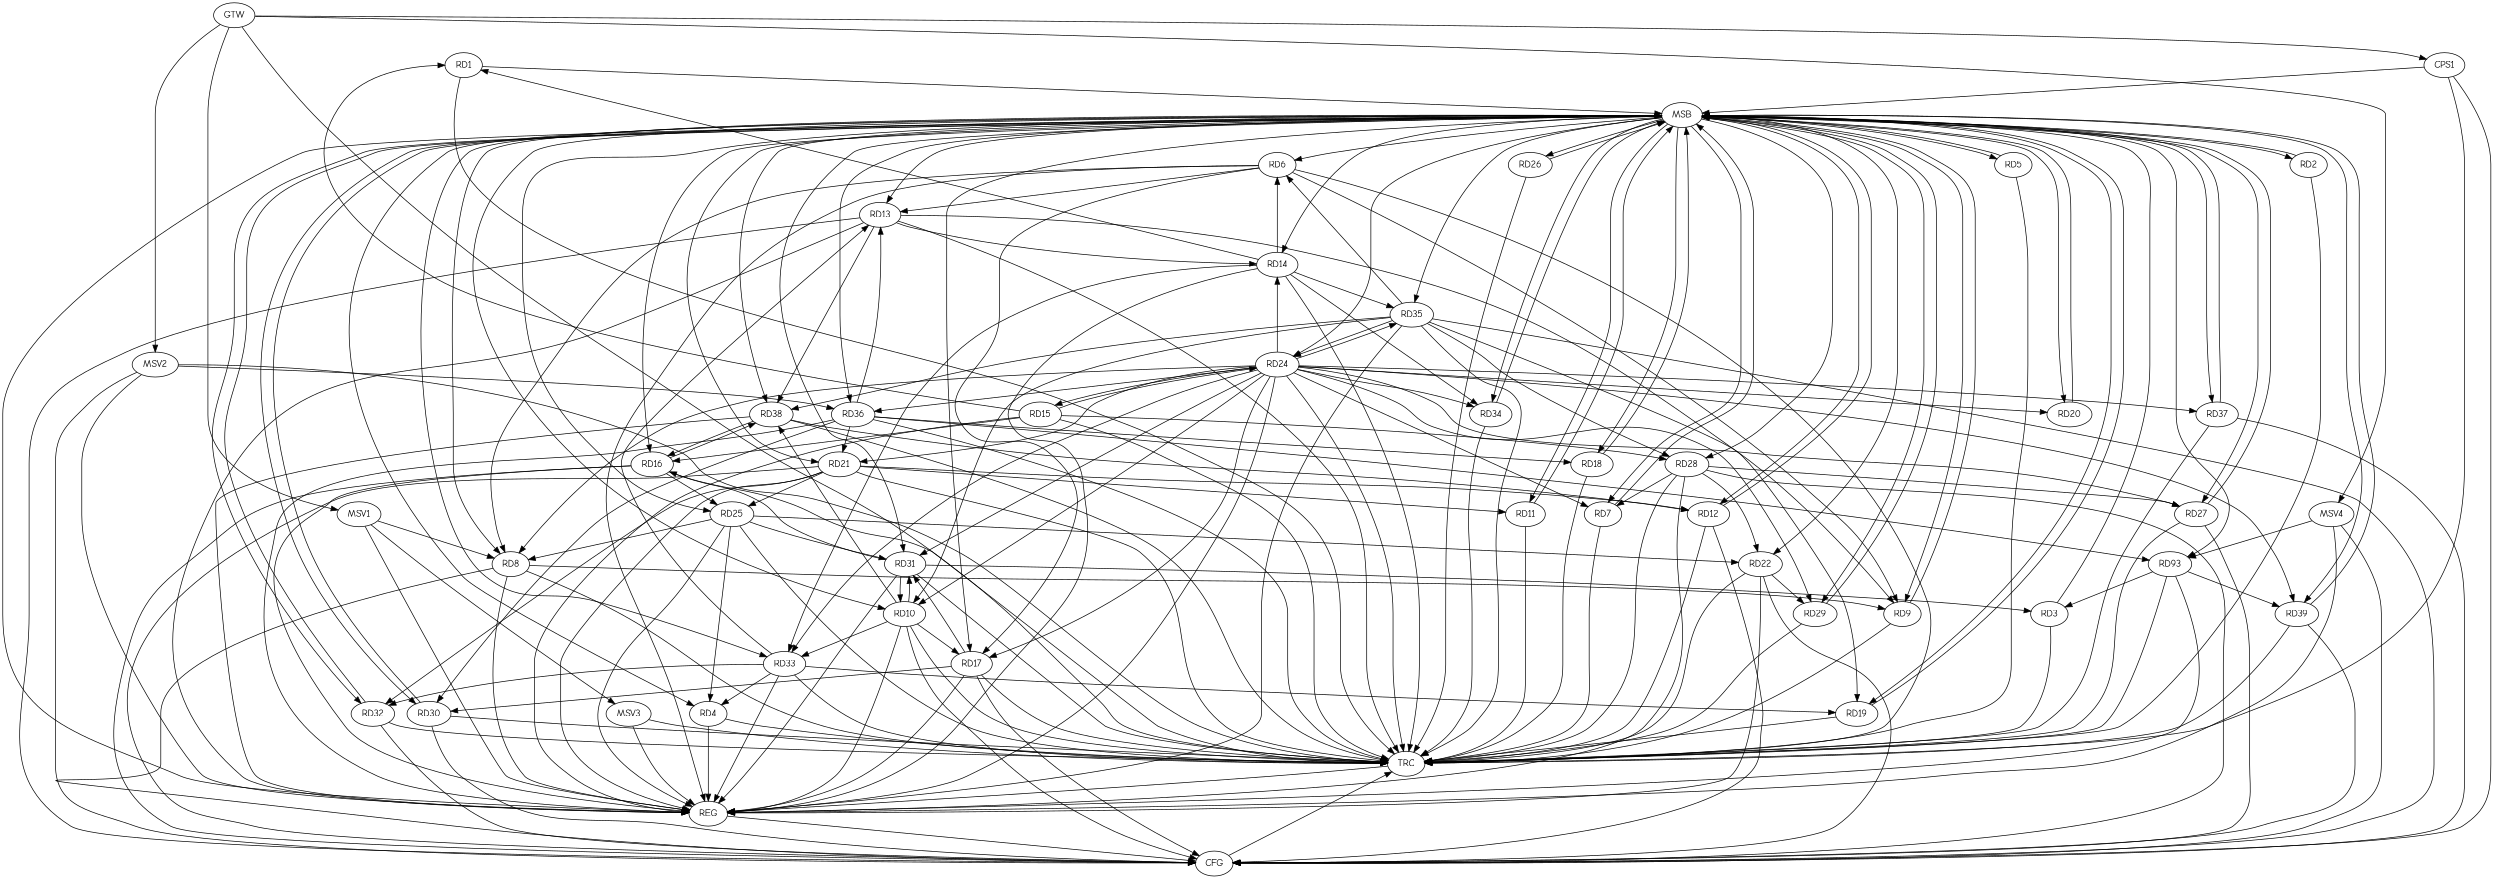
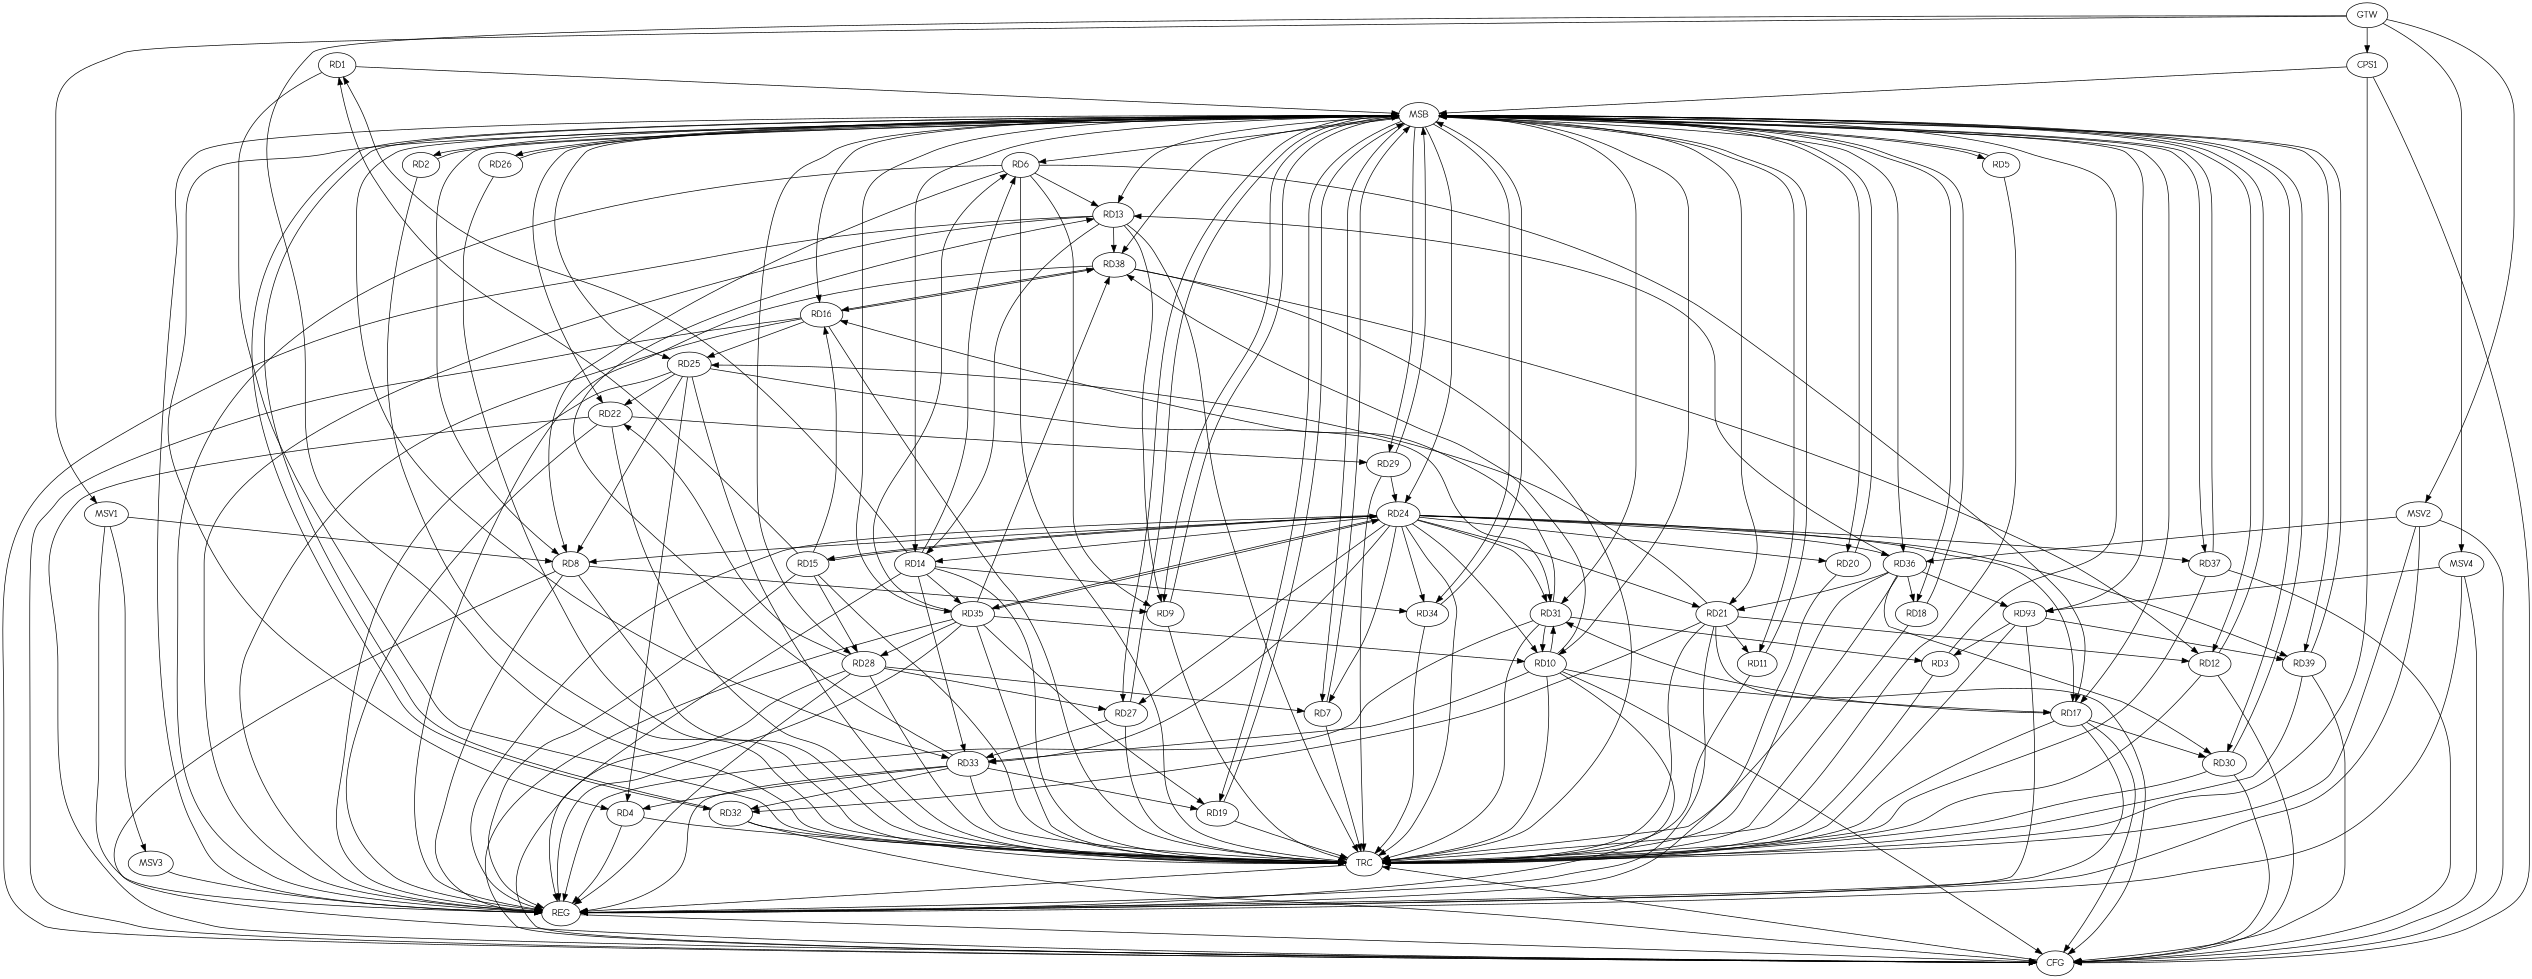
(1587, 431) -> (1393, 486)
(885, 747) -> (1687, 826)
(1895, 853) -> (1050, 738)
